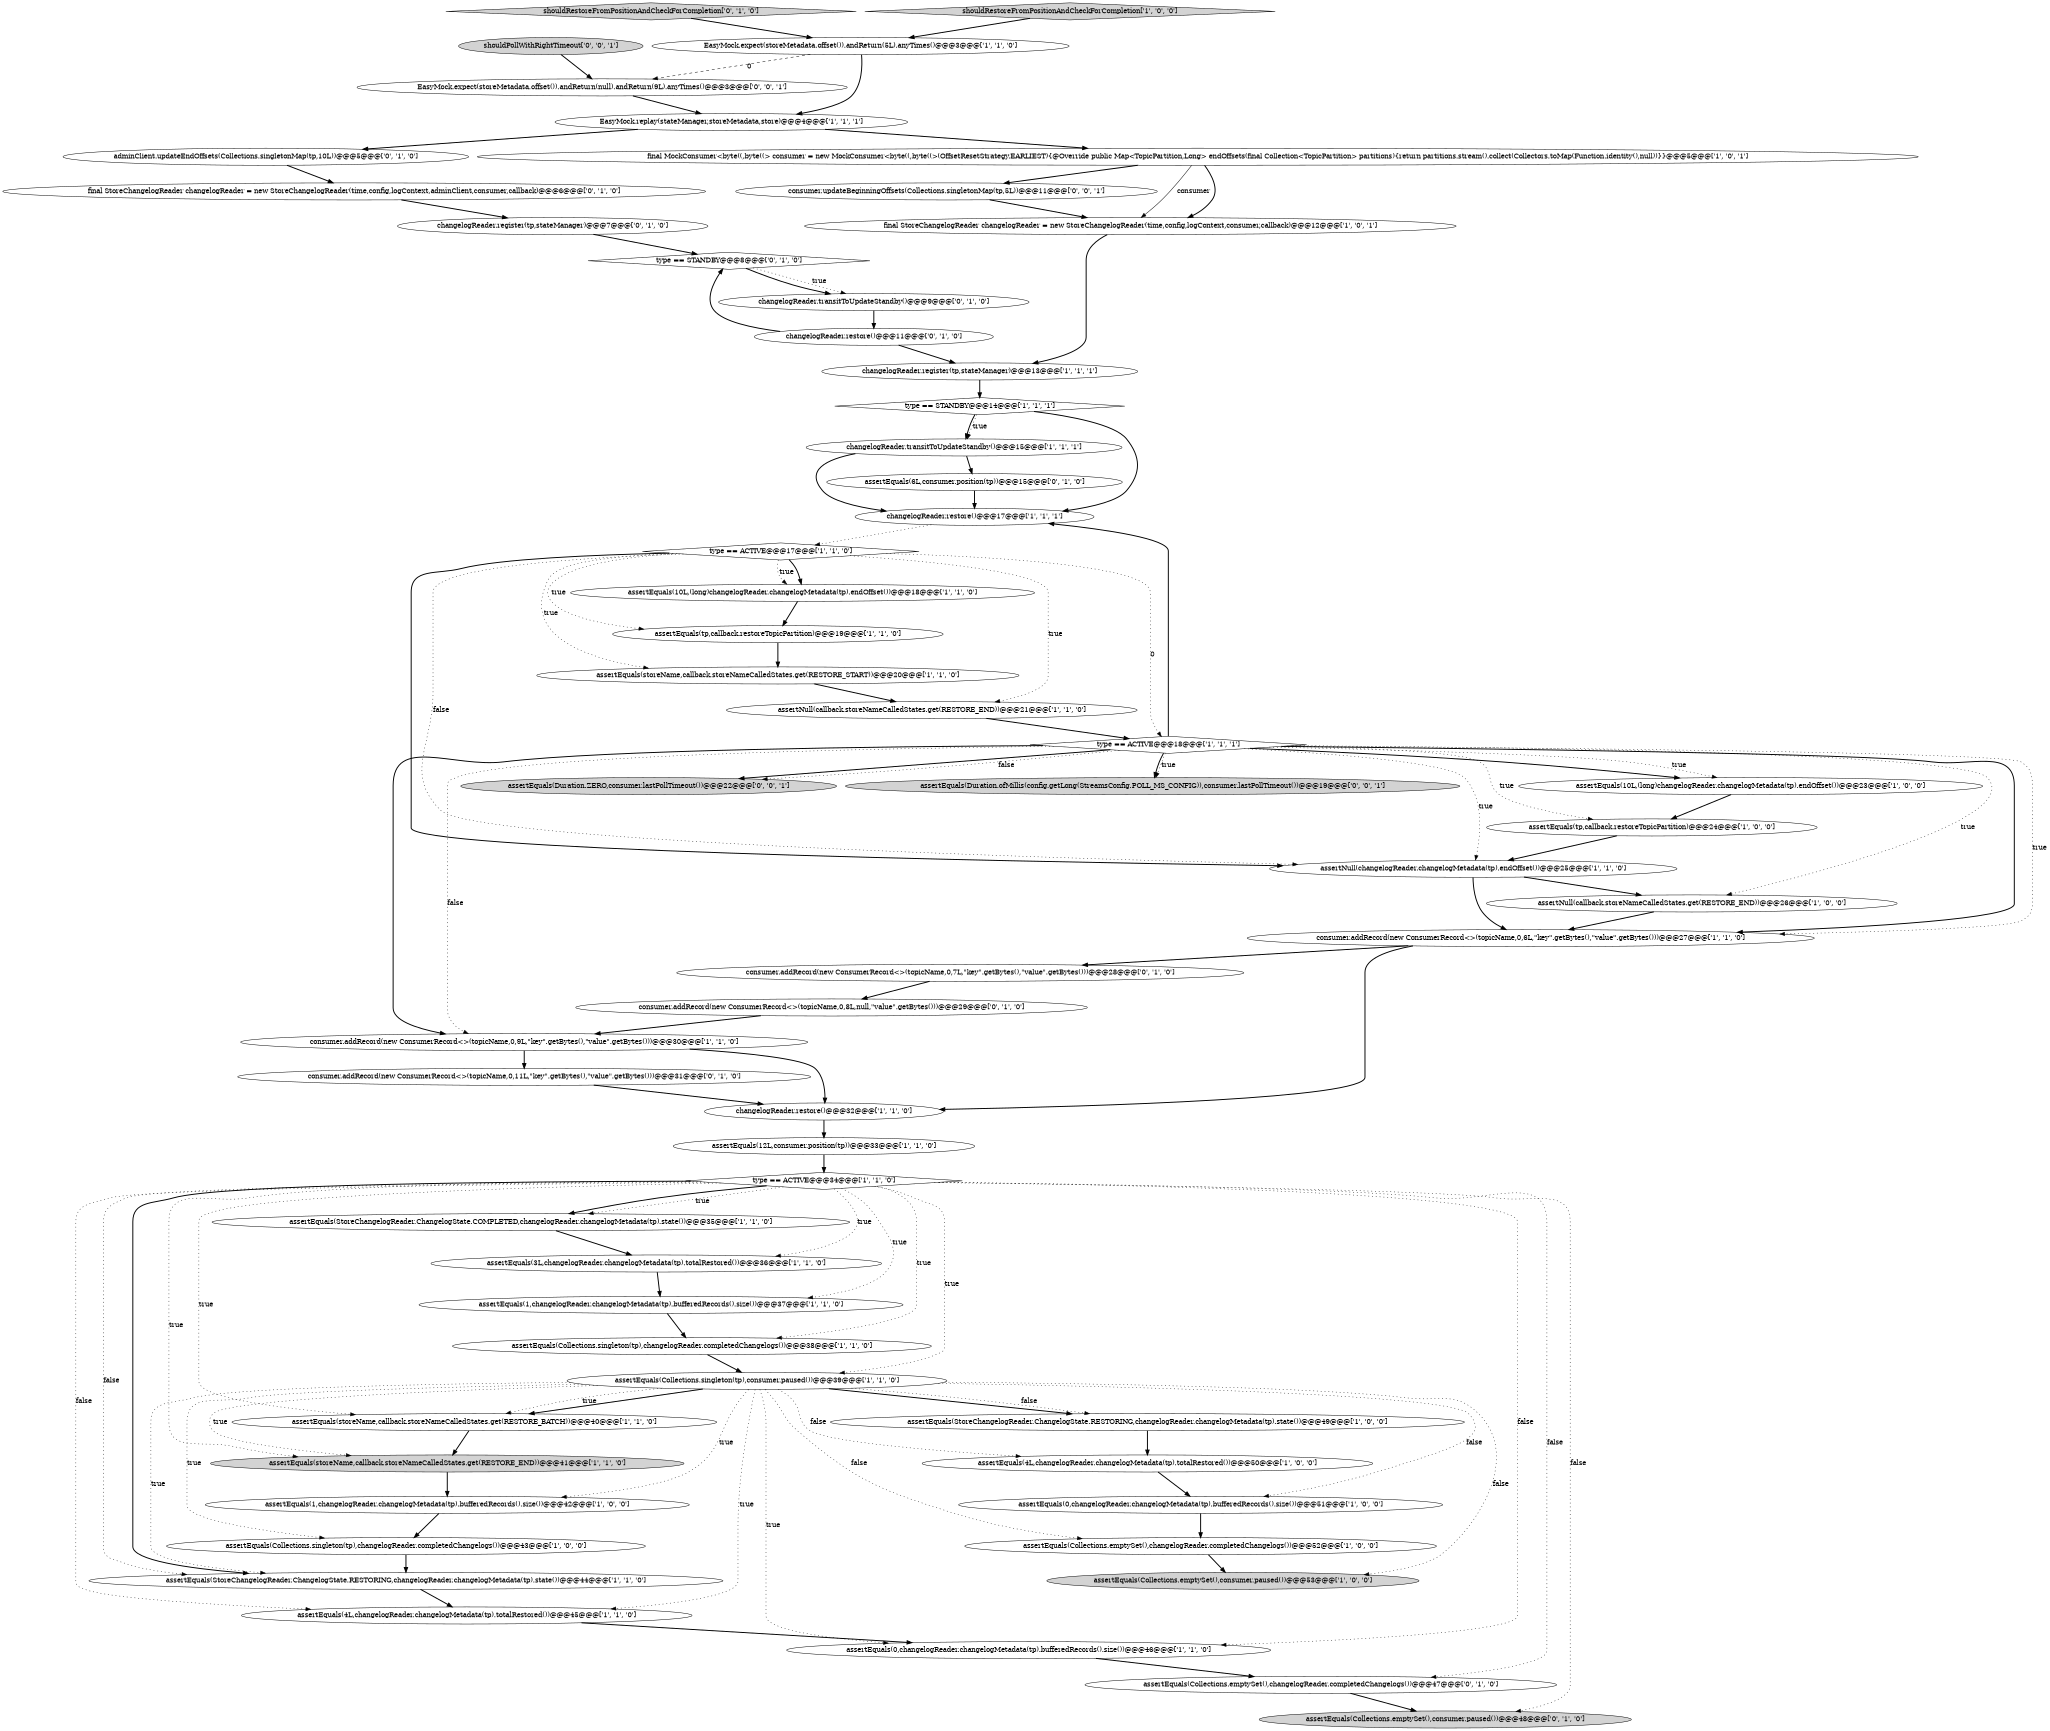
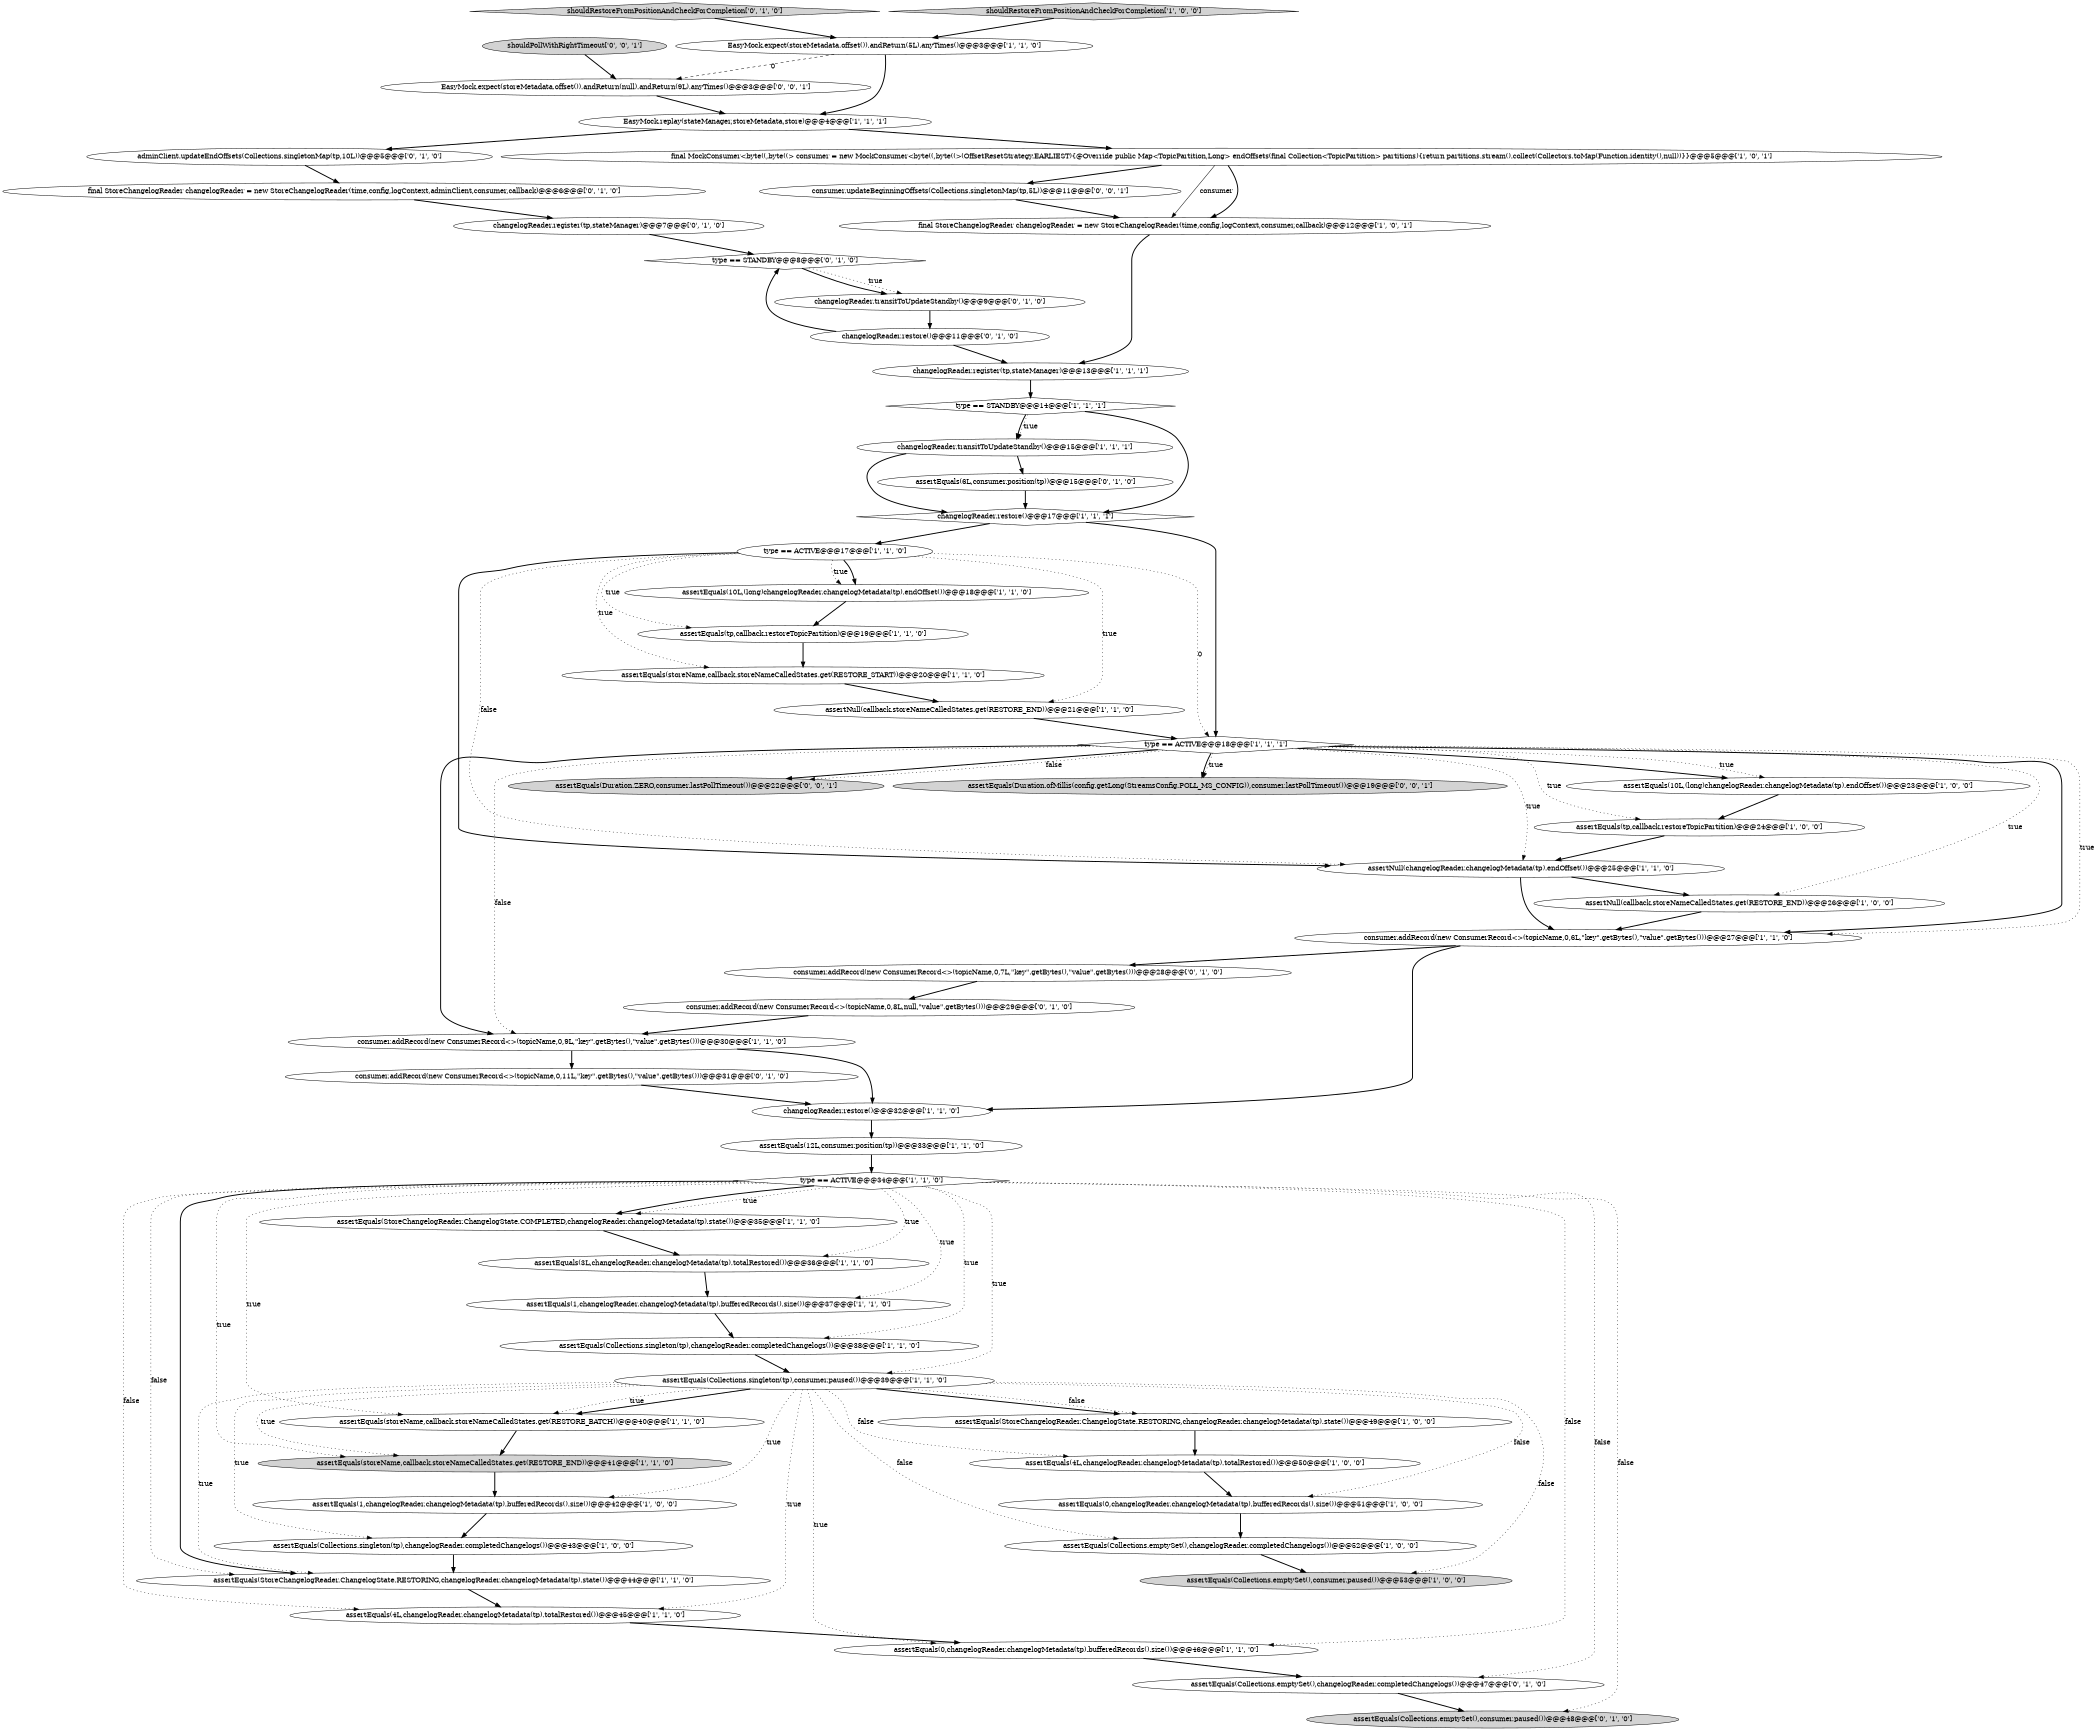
(975, 517) -> (1025, 517)
(876, 534) -> (935, 533)
(781, 551) -> (835, 551)
(1168, 584) -> (1216, 573)
